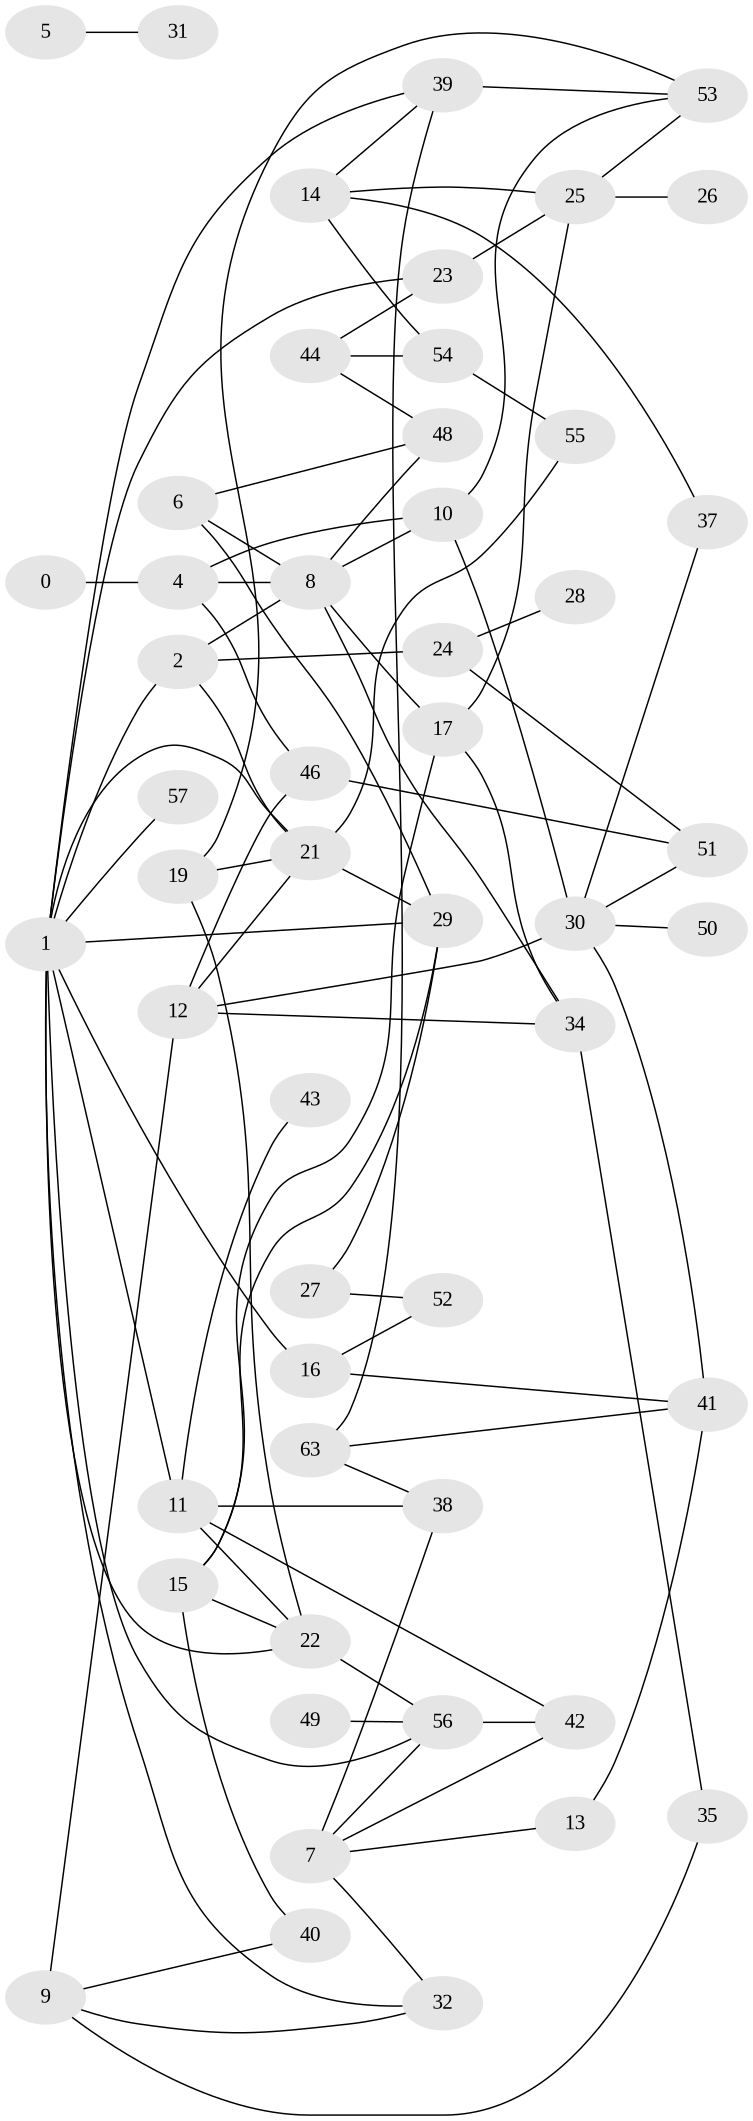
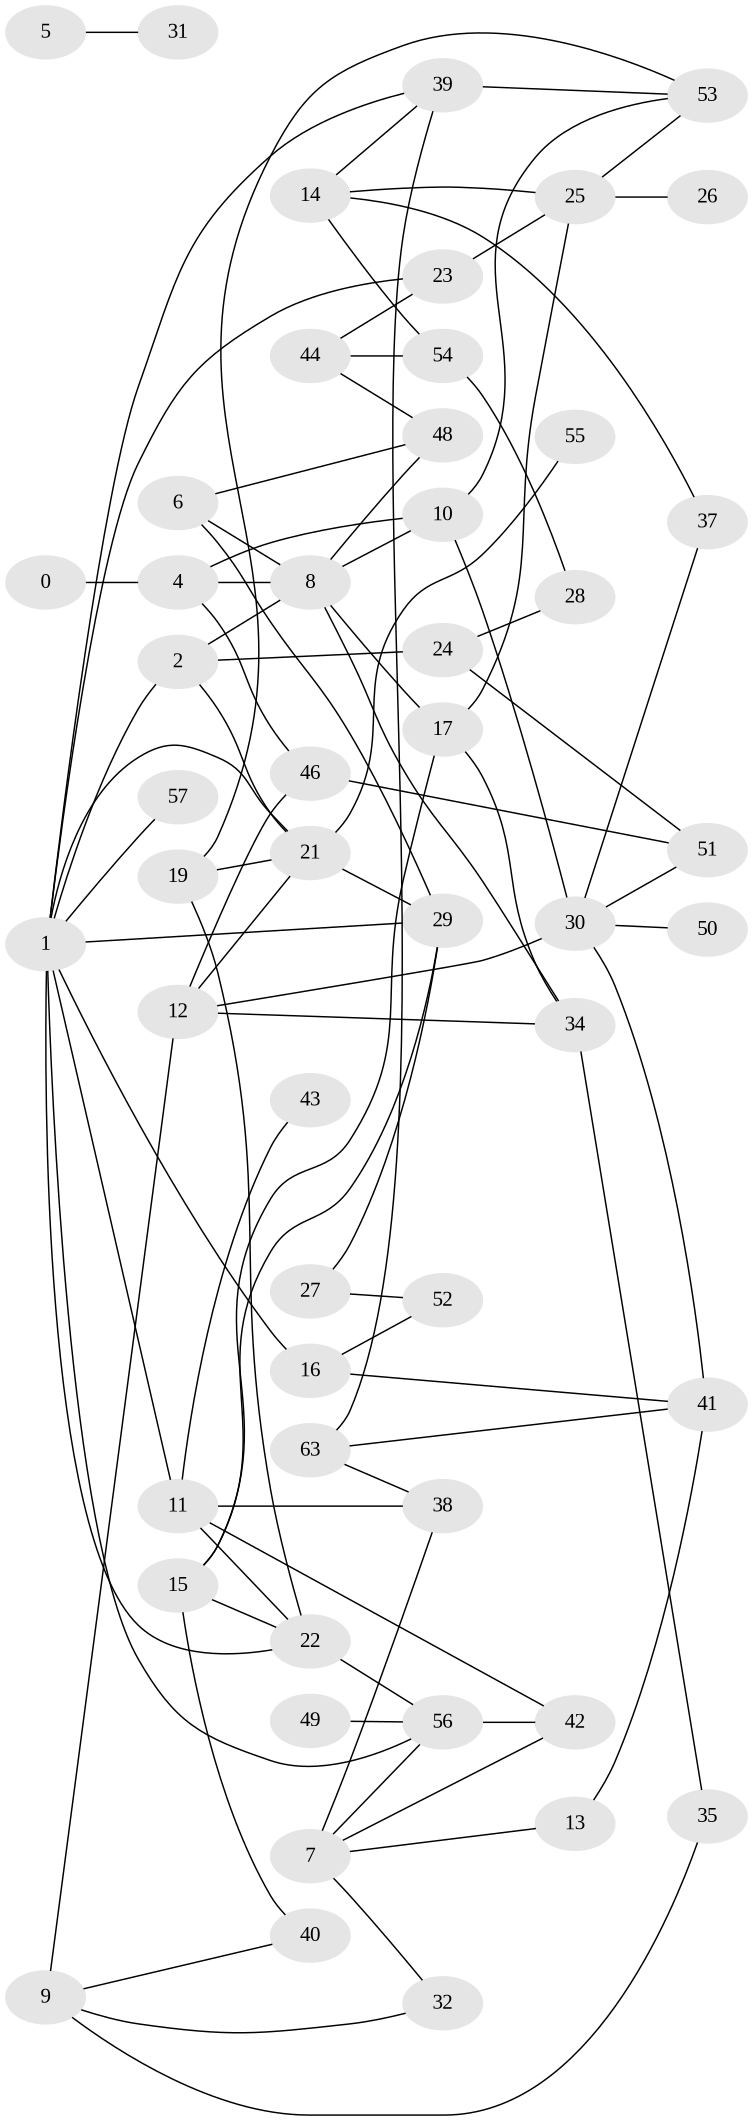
(513, 399) -> (517, 455)
(93, 1565) -> none
